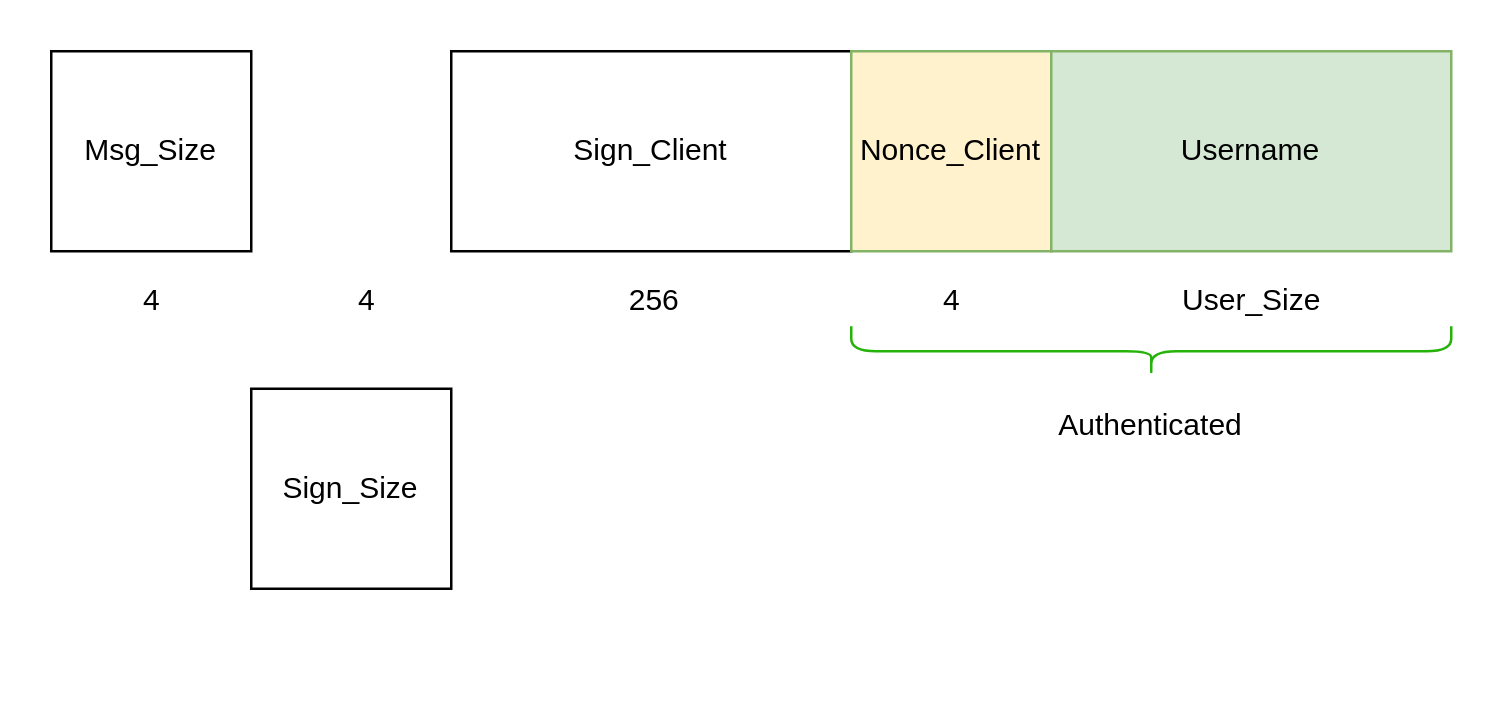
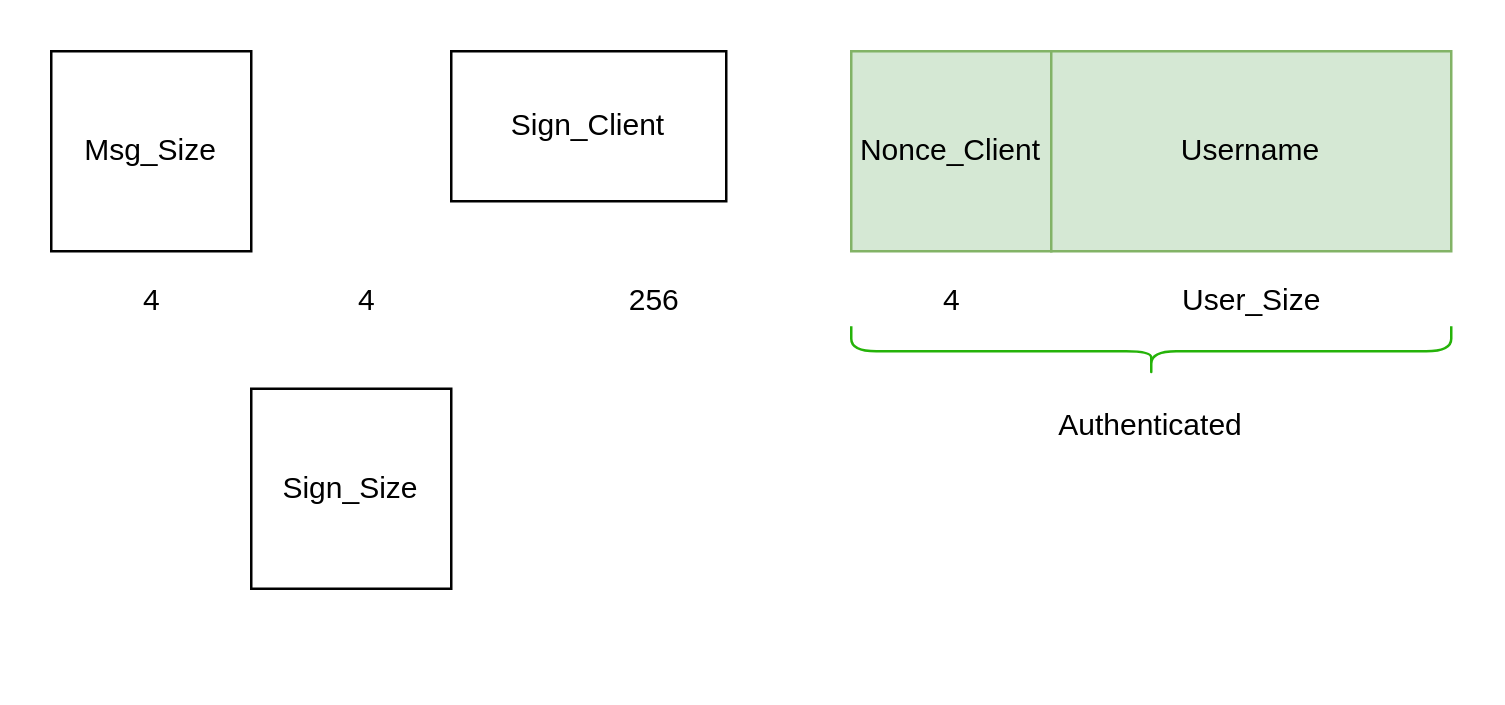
(651, 151) -> (589, 126)
(951, 151) -> (951, 151)
